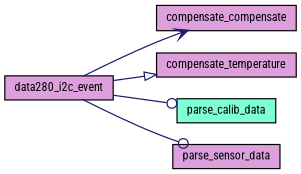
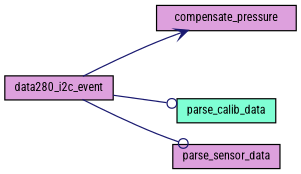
(226, 18) -> (226, 18)
(226, 65) -> none
